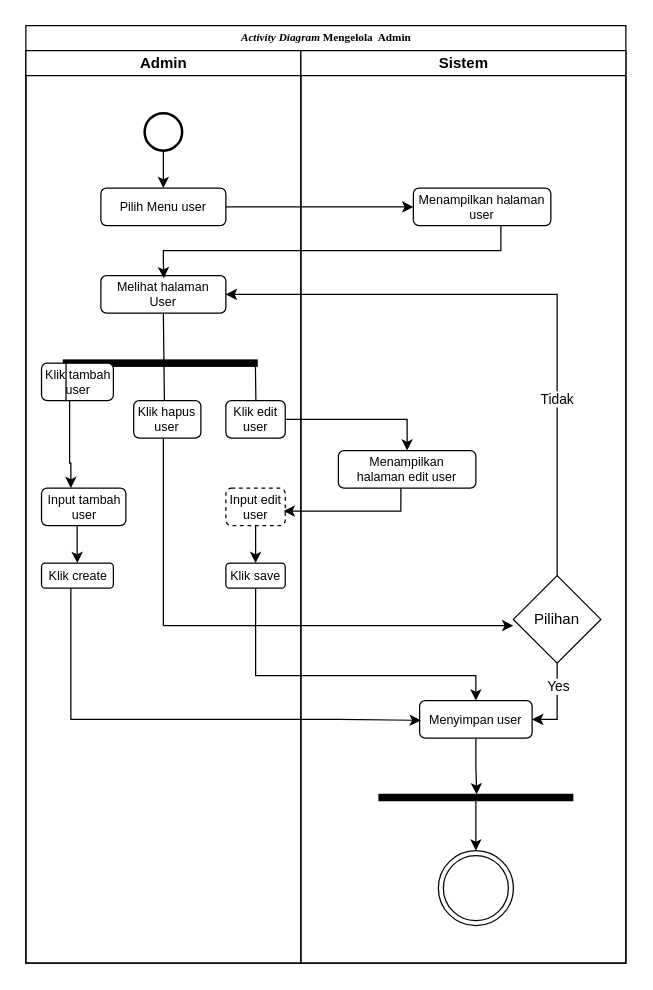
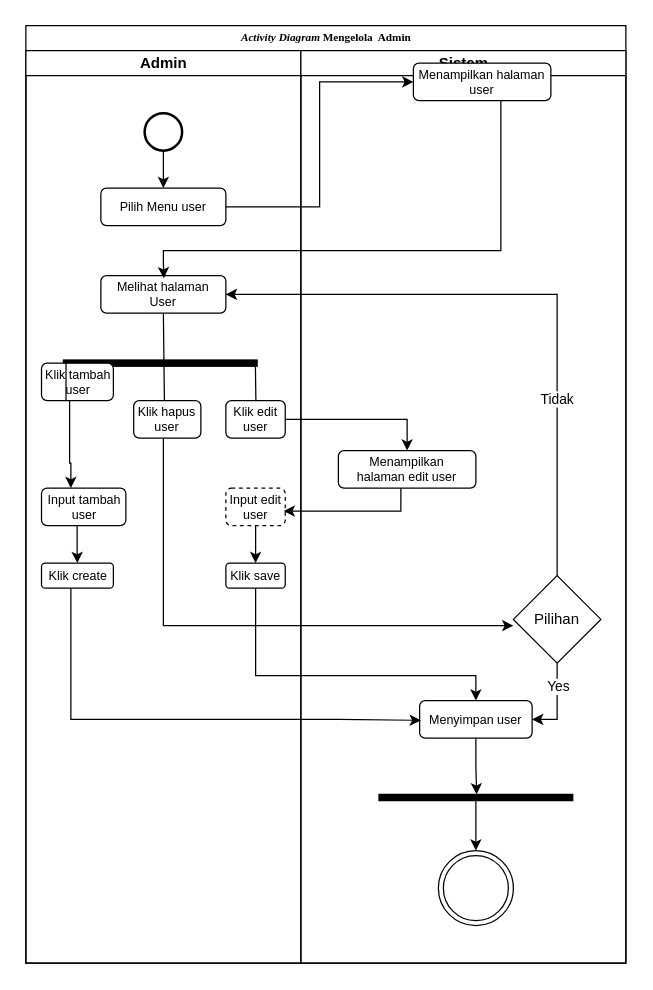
(482, 207) -> (482, 82)
